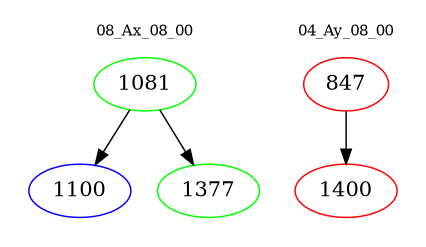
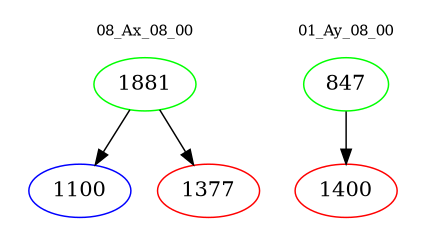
(346, 32) -> (346, 32)
(145, 84) -> (145, 84)
(346, 84) -> (346, 84)
(209, 191) -> (209, 191)
